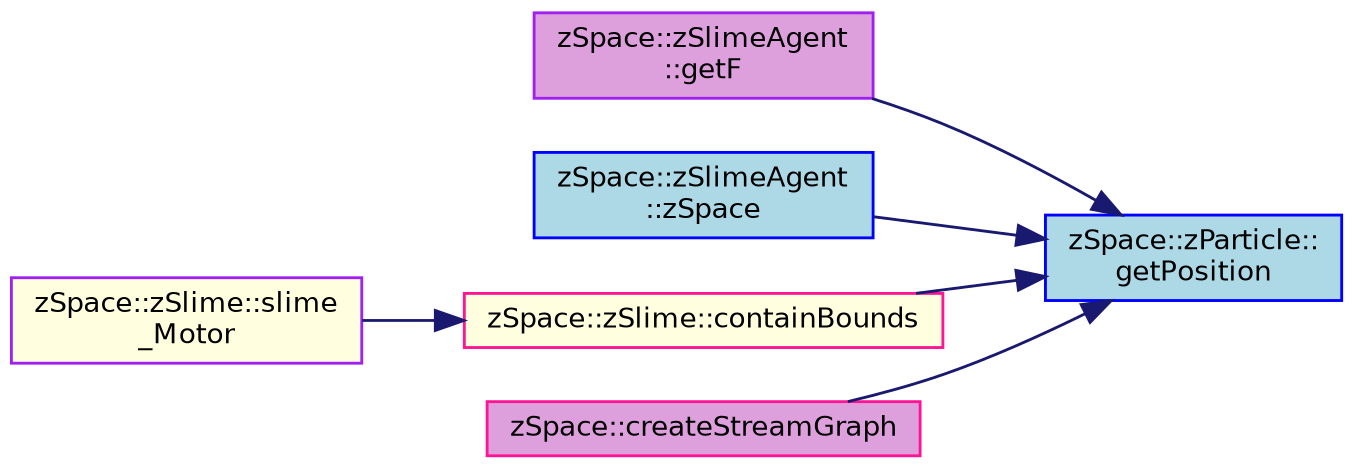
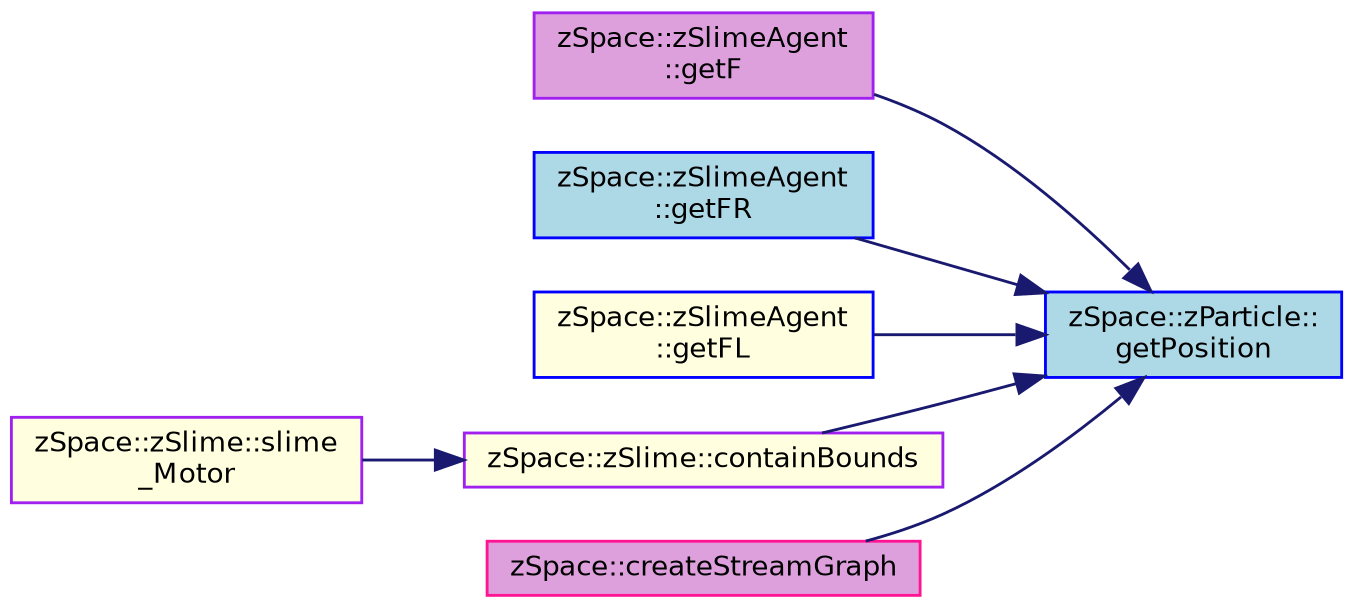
(704, 195) -> (704, 195)
(704, 320) -> (704, 460)
none -> (704, 335)
